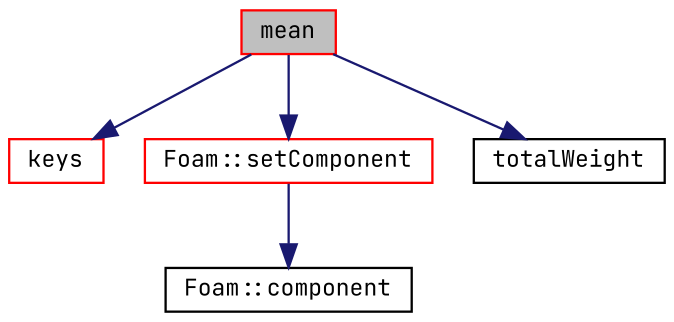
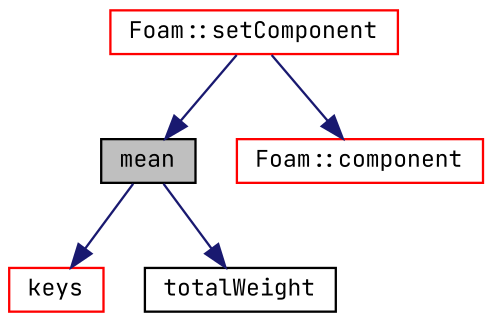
(289, 32) -> (148, 161)
(289, 85) -> (209, 88)
(289, 290) -> (360, 161)
